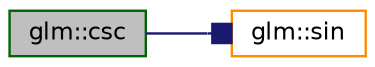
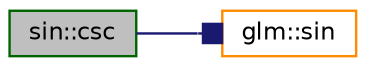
(78, 33) -> (73, 33)
